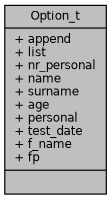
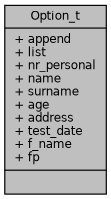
(47, 118) -> (44, 118)
